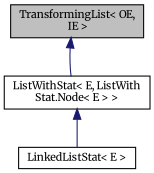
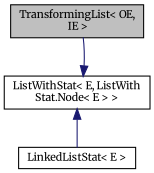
(70, 62) -> (84, 52)
